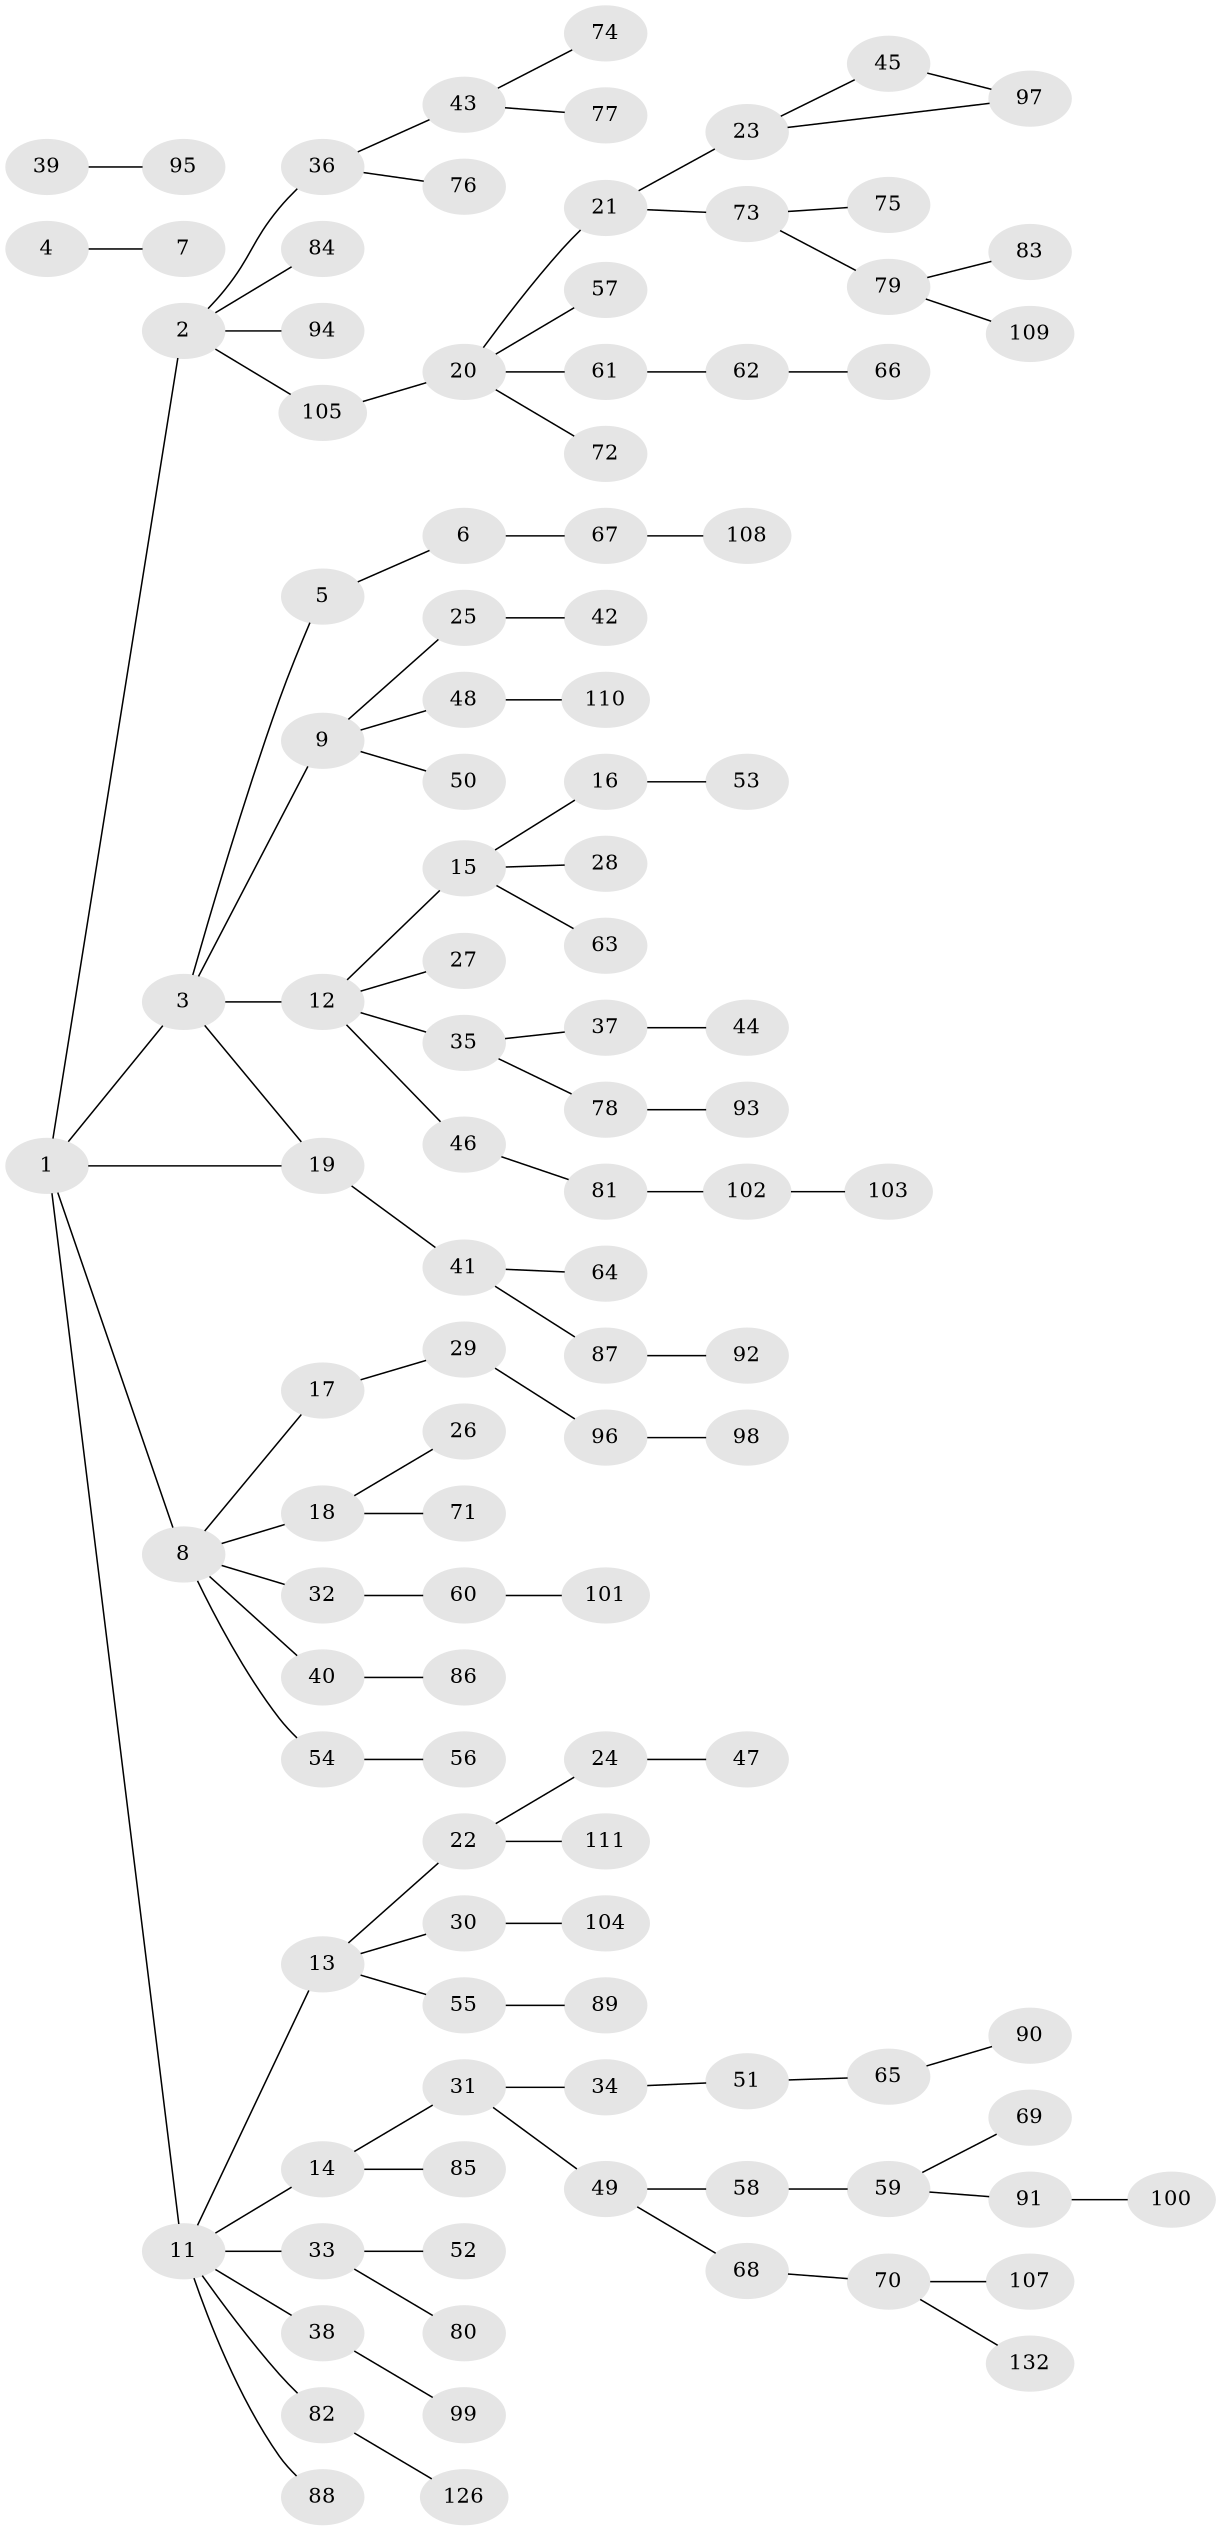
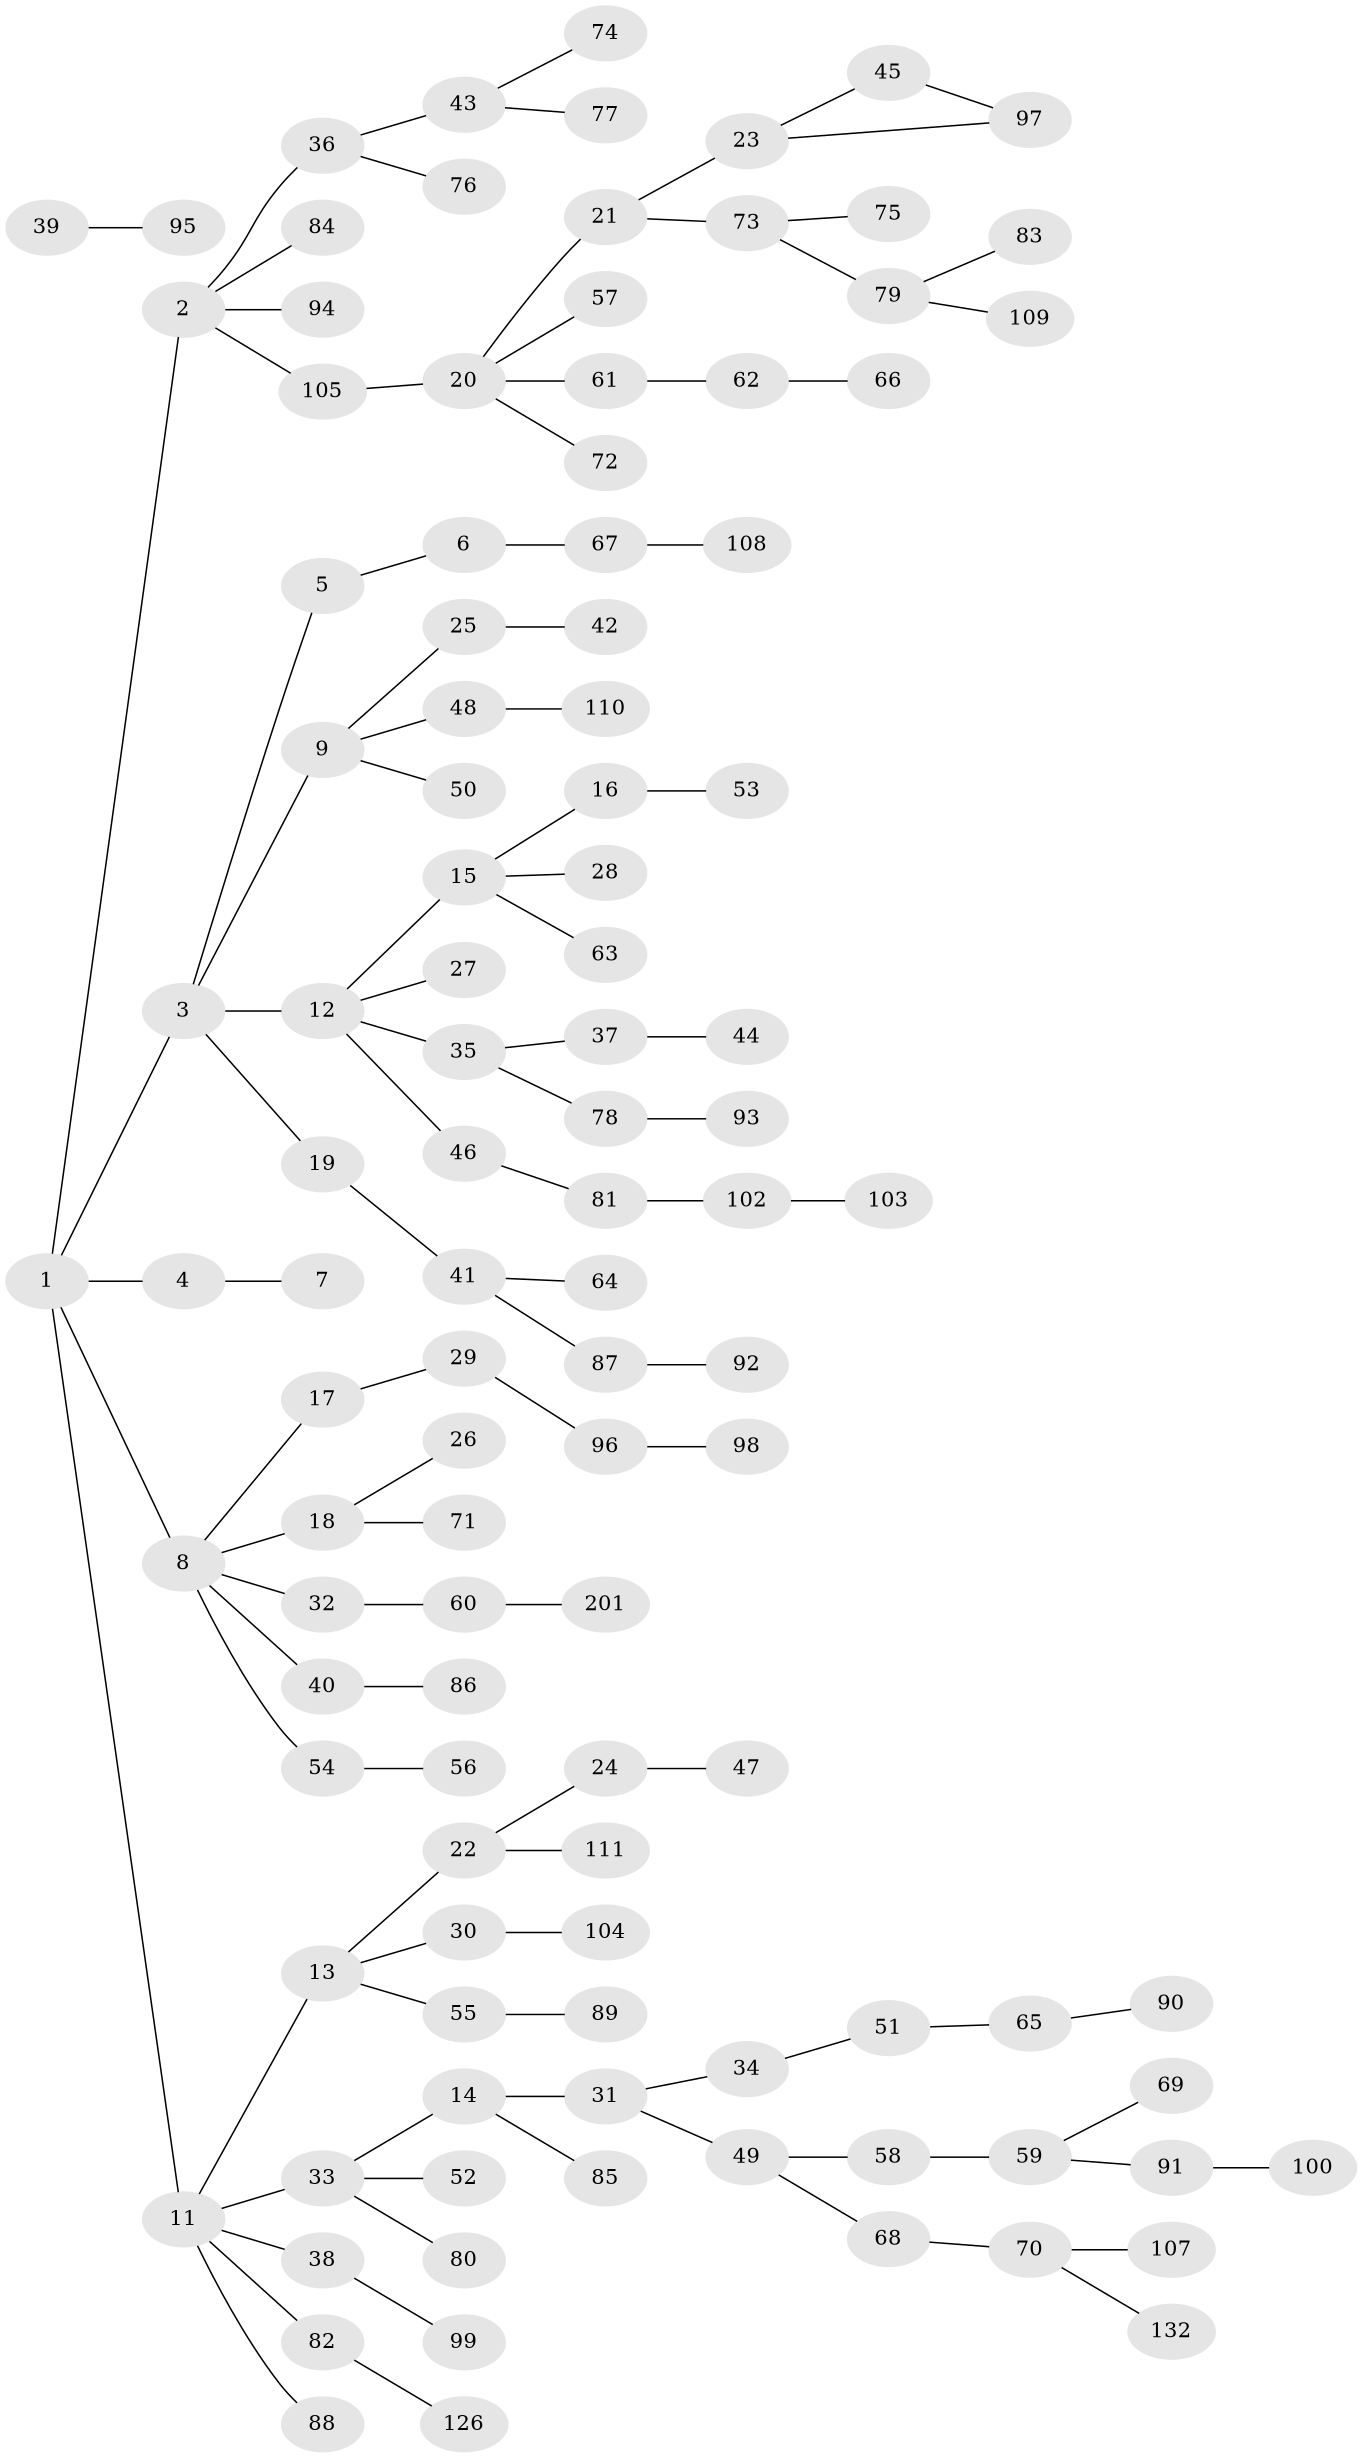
(185, 1166) -> (116, 1281)
(606, 1595) -> (606, 1605)
(253, 2210) -> (394, 2137)
